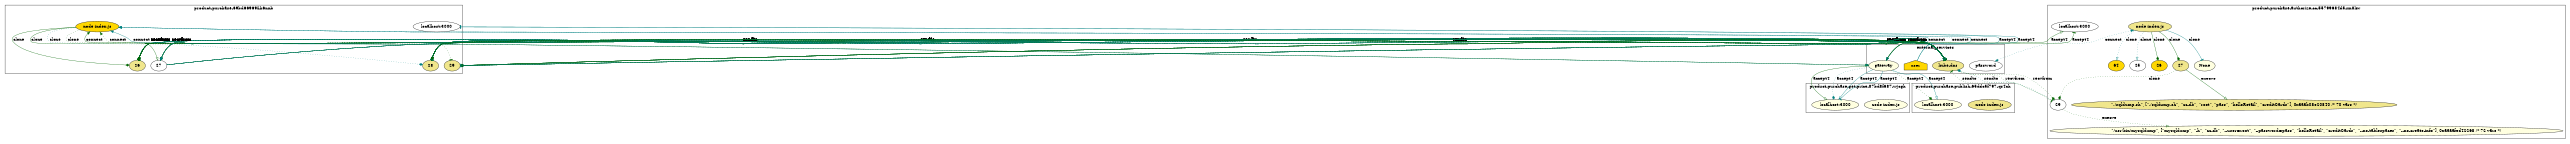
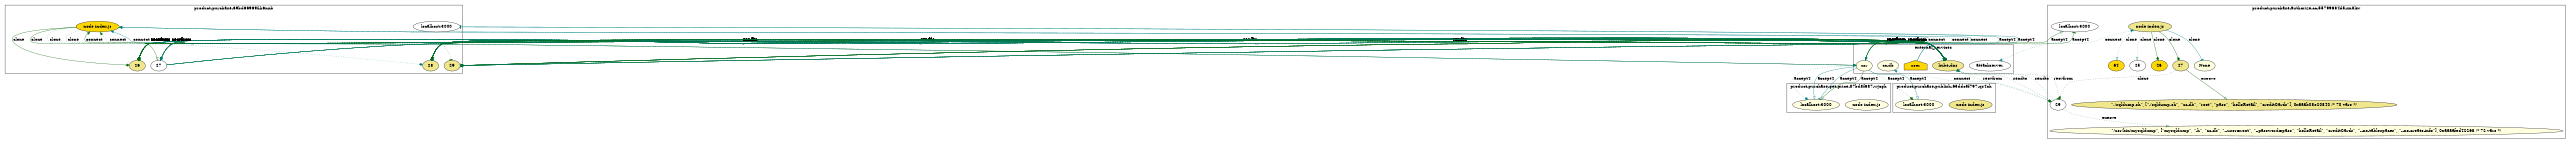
(1884, 66) -> (1864, 66)
none -> (1888, 66)
(1986, 66) -> (1990, 66)
